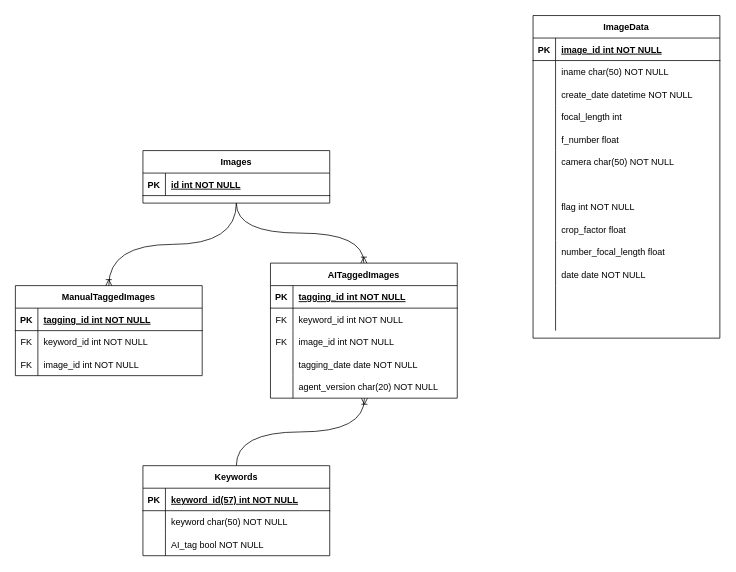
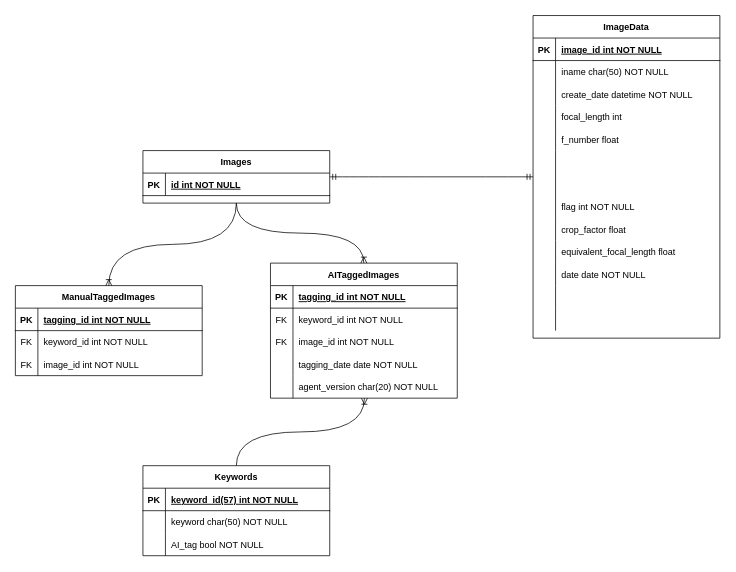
(638, 162) -> none
none -> (430, 177)
(619, 252) -> (627, 252)
